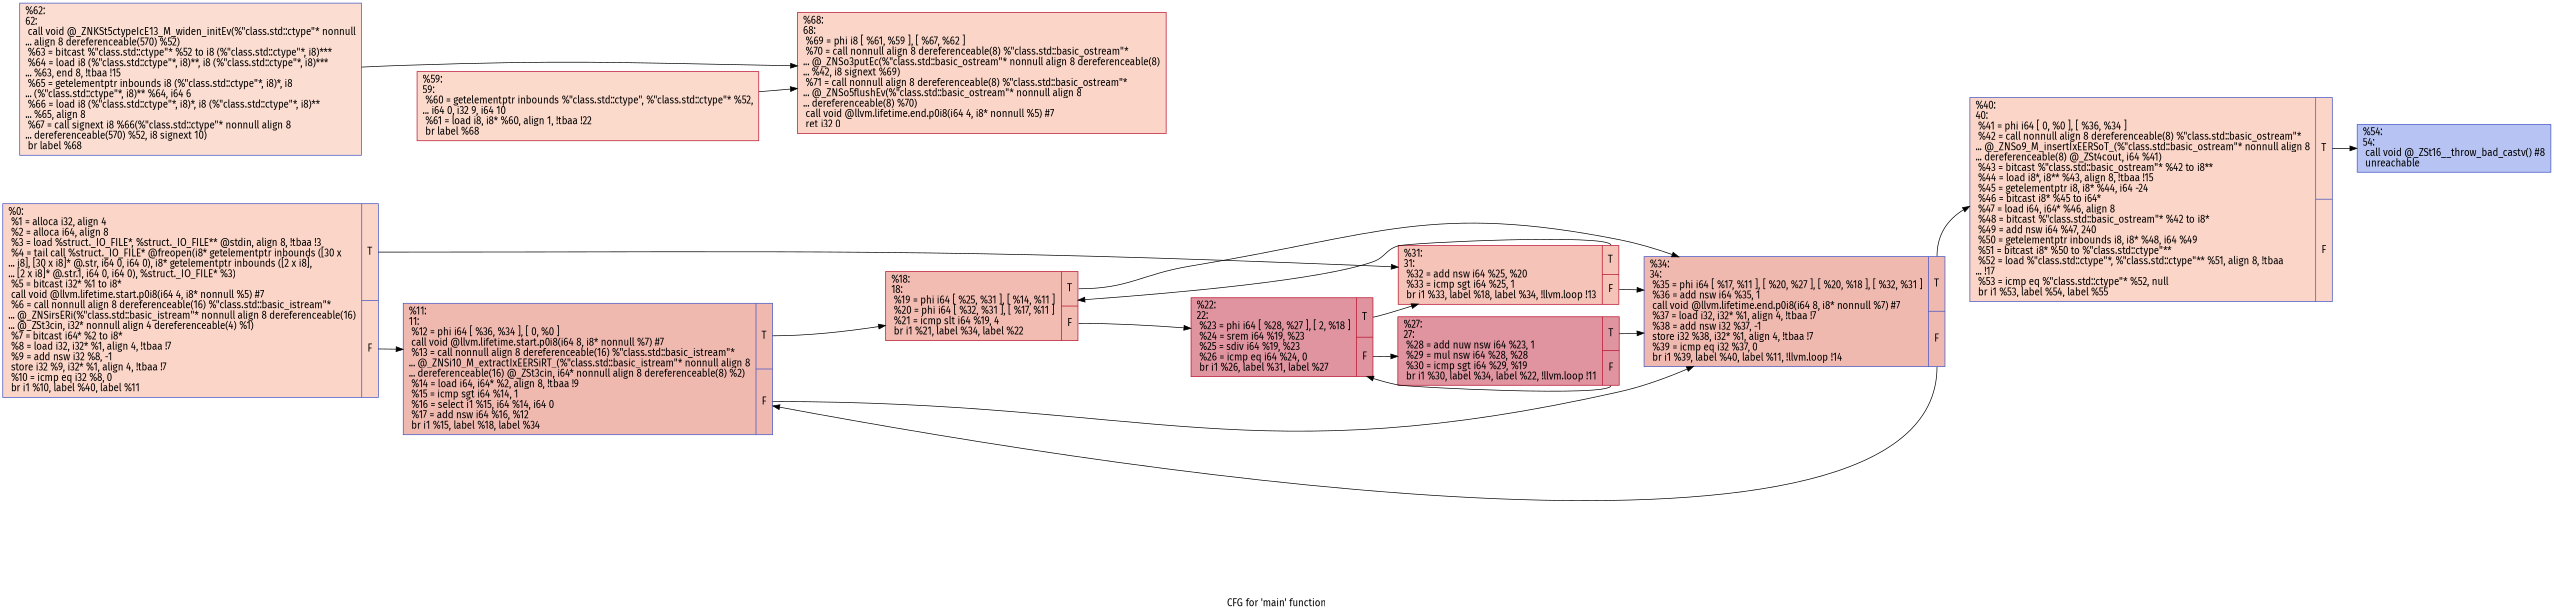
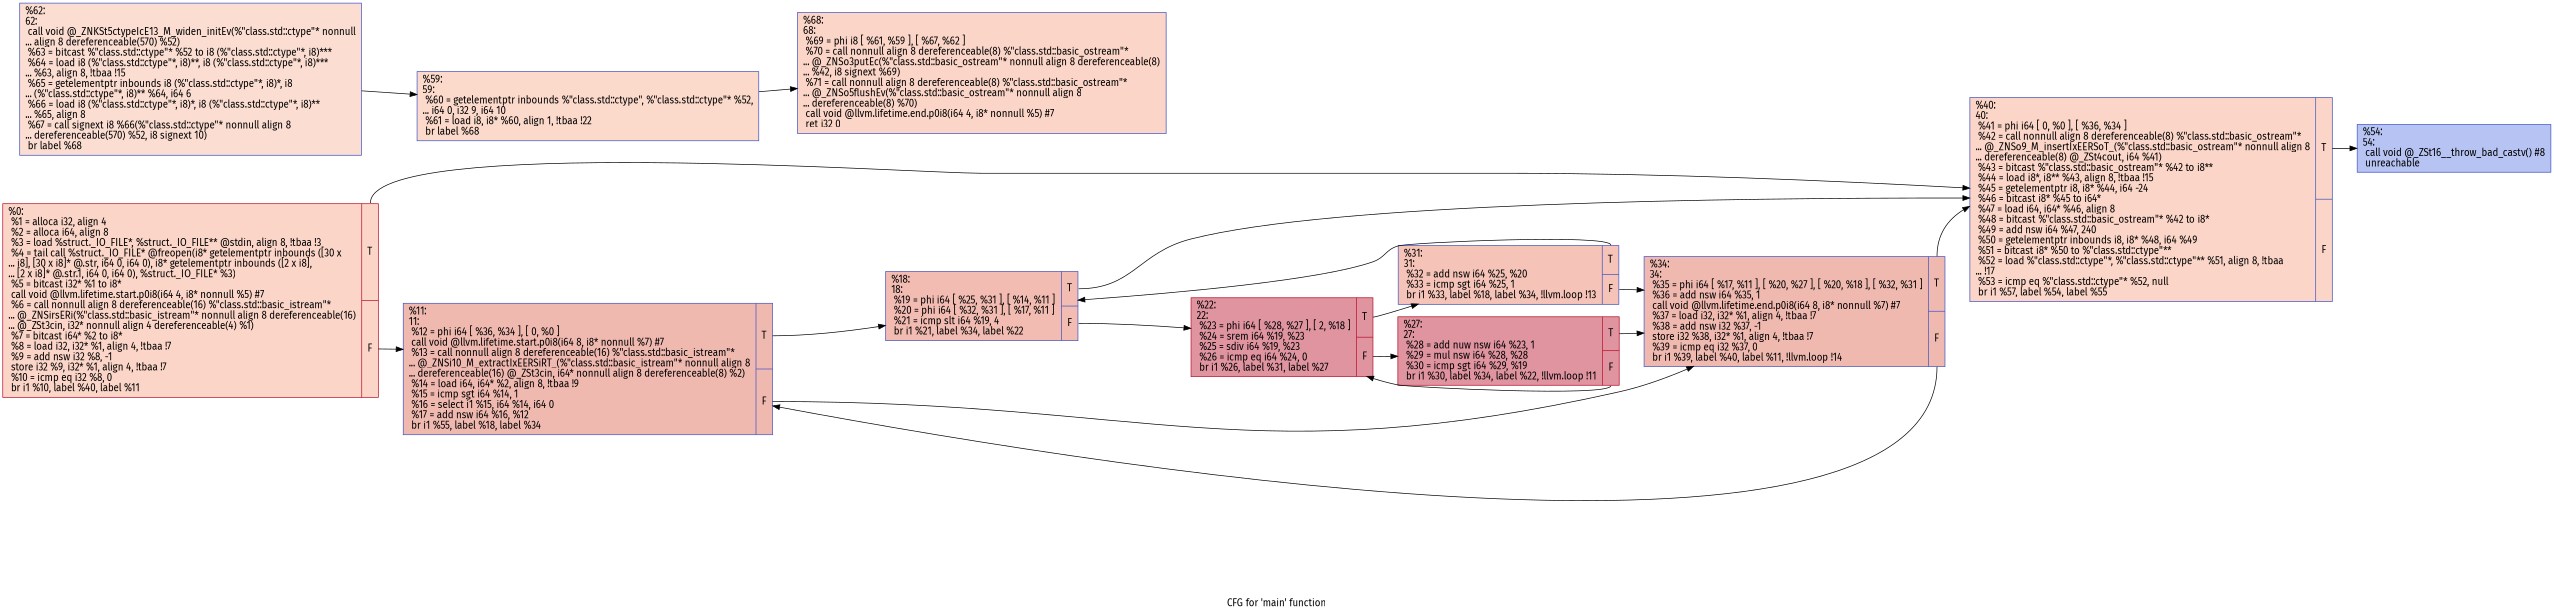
(576, 62) -> (386, 92)
(982, 73) -> (982, 73)
(73, 74) -> (75, 74)
(588, 106) -> (588, 106)
(1374, 232) -> (1513, 206)
(885, 252) -> (1162, 173)
(1509, 275) -> (1509, 275)
(2042, 293) -> (2041, 293)
(191, 301) -> (191, 301)
(982, 306) -> (982, 306)
(474, 426) -> (475, 426)
